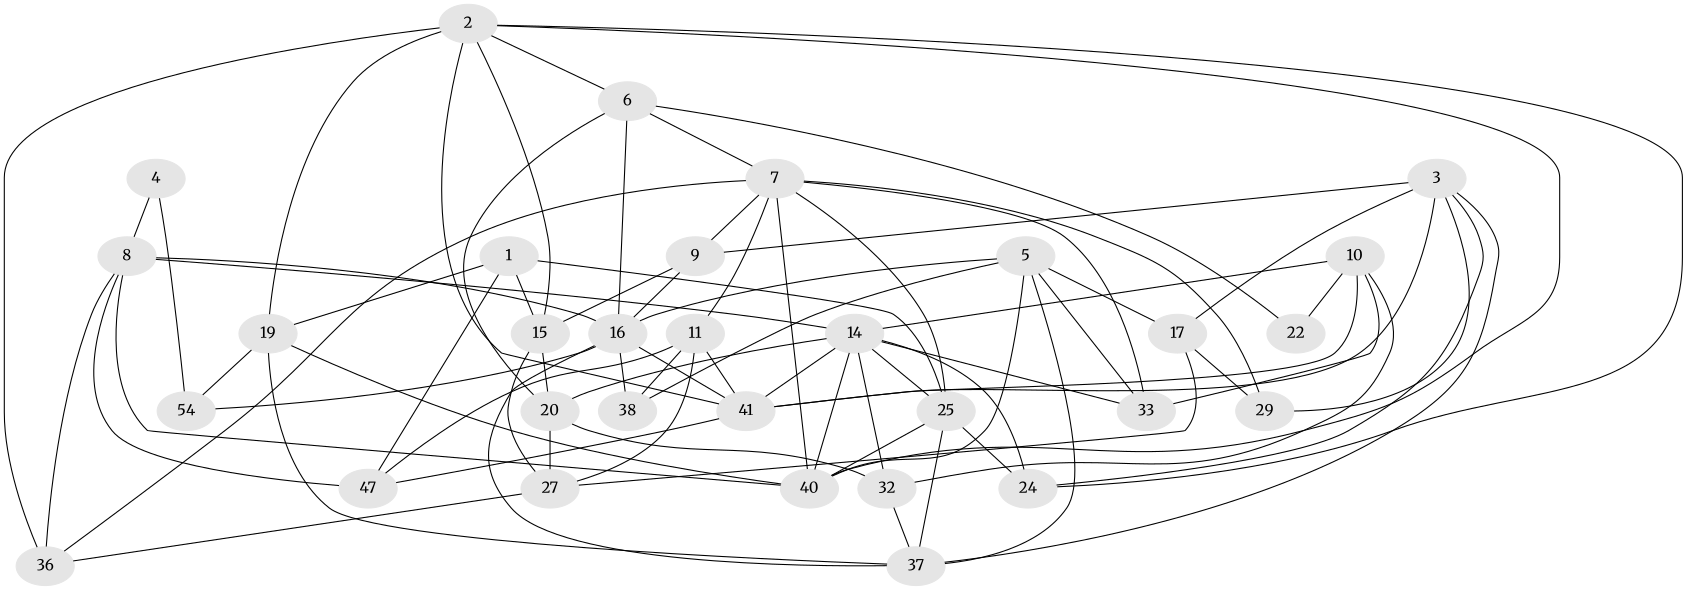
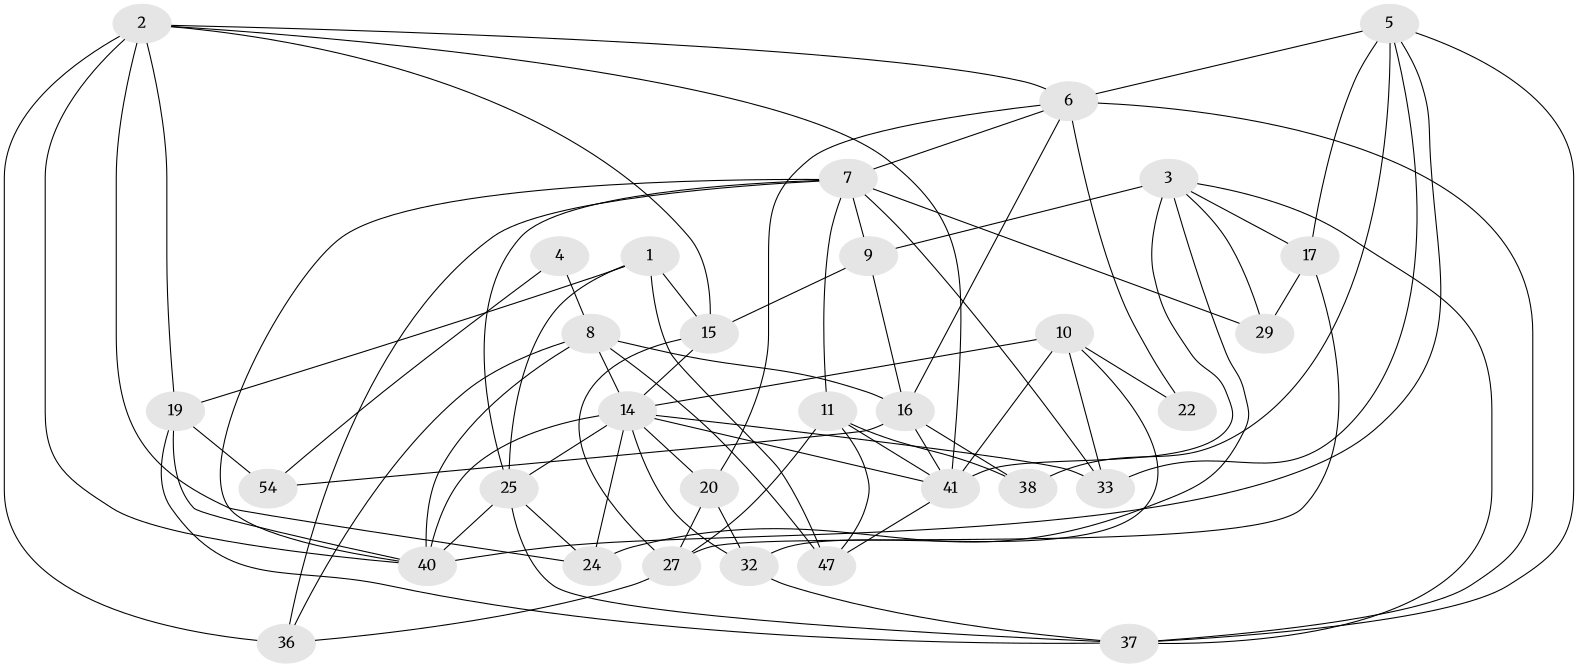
(816, 279) -> (1229, 62)
(545, 372) -> (668, 372)
(570, 538) -> (1533, 363)
